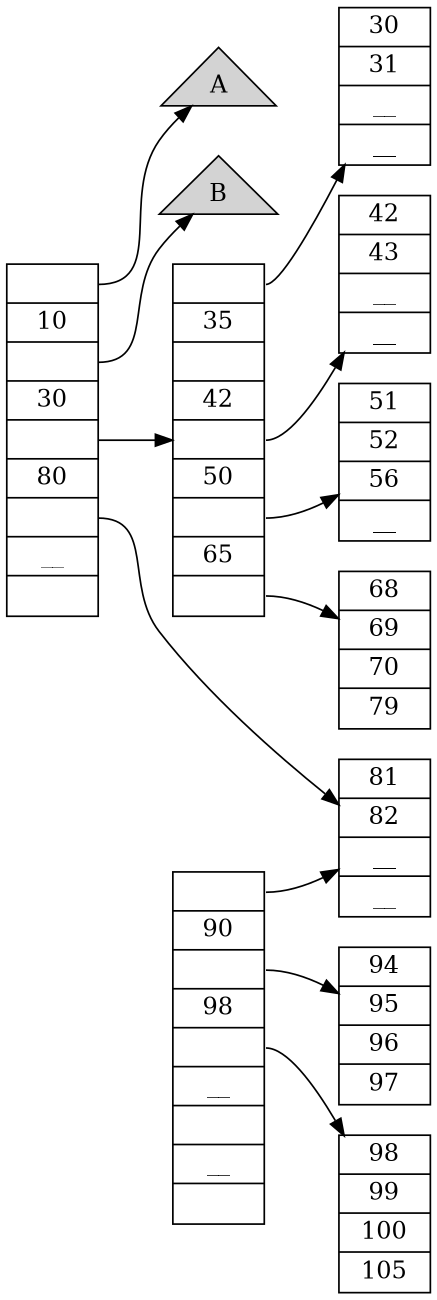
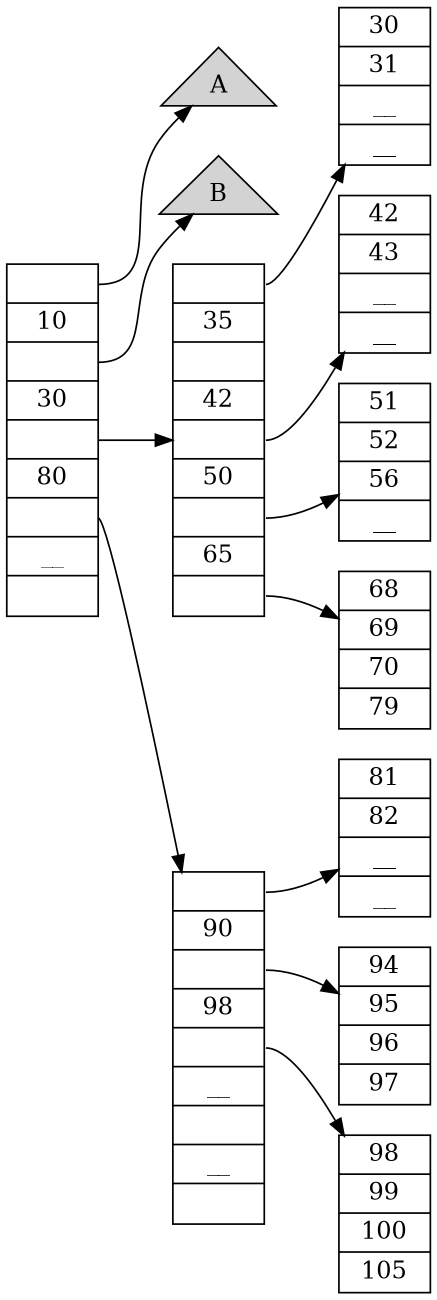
(189, 667) -> (142, 686)
